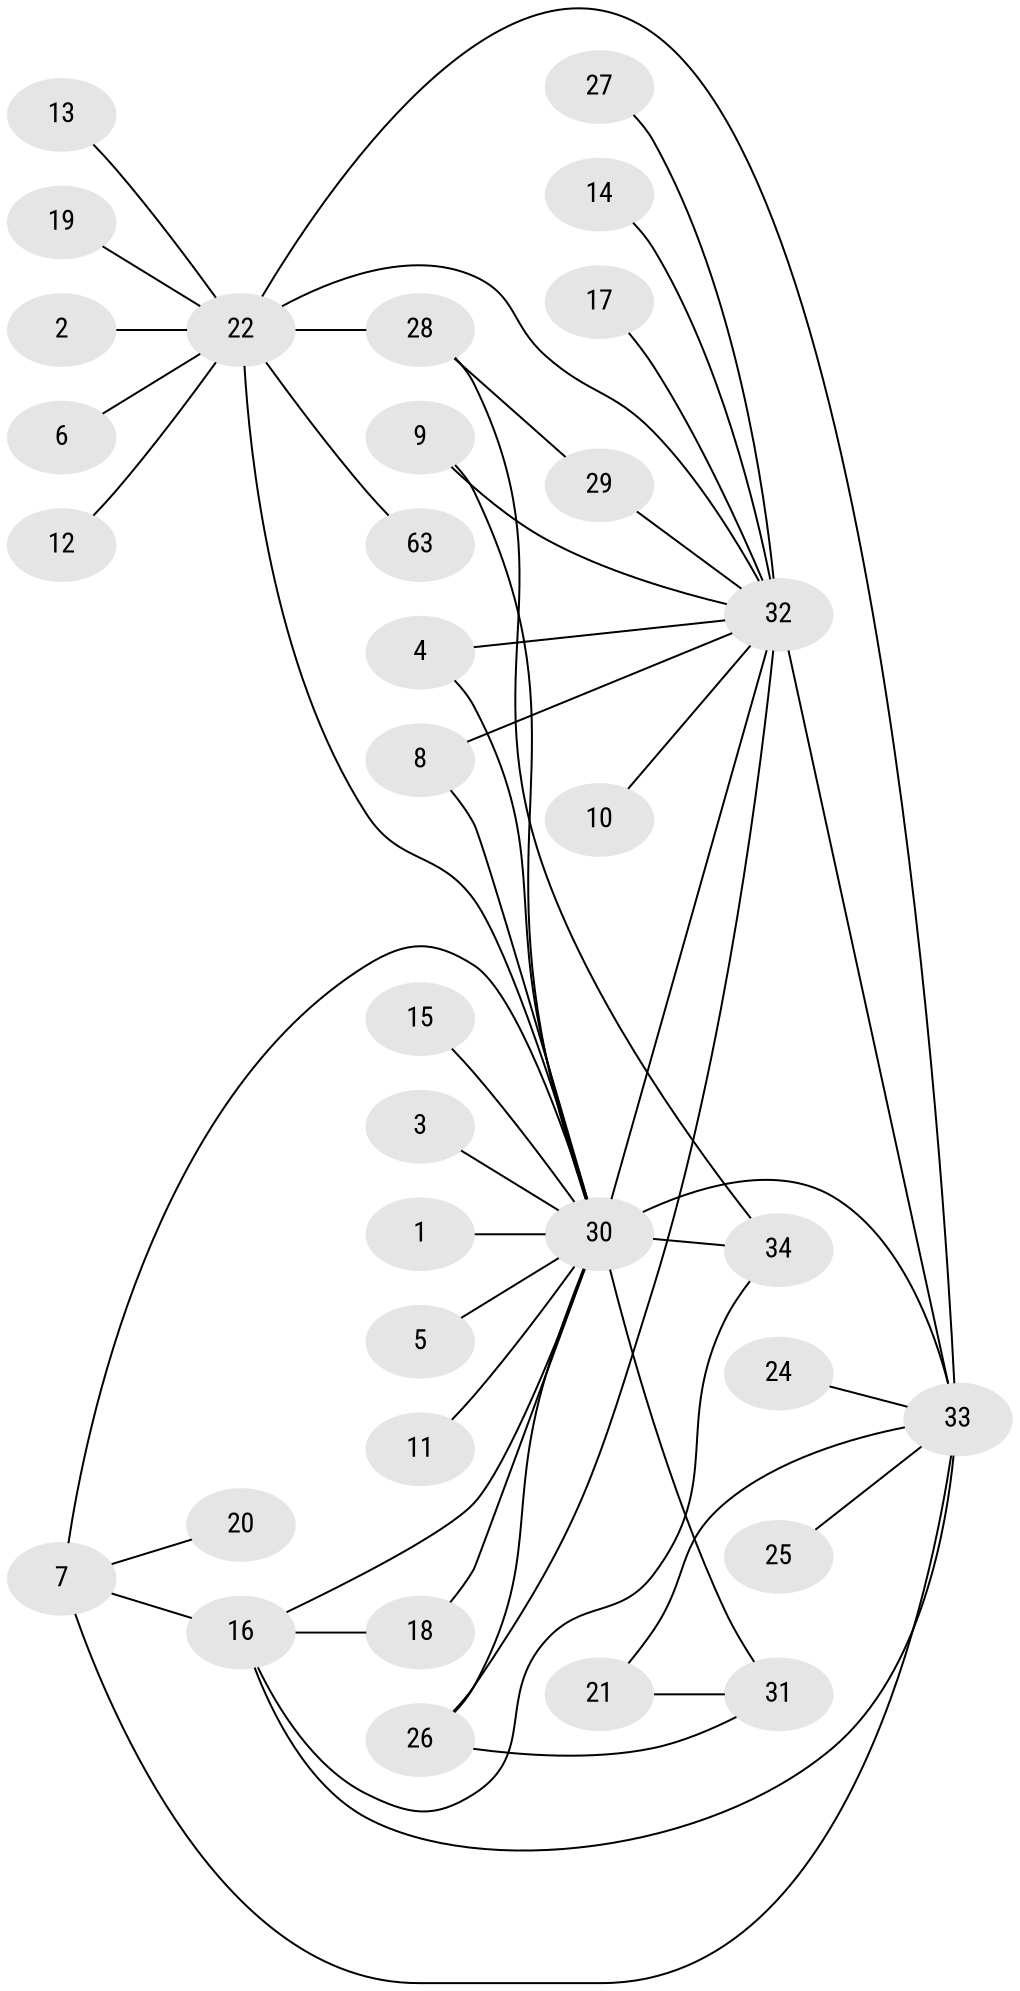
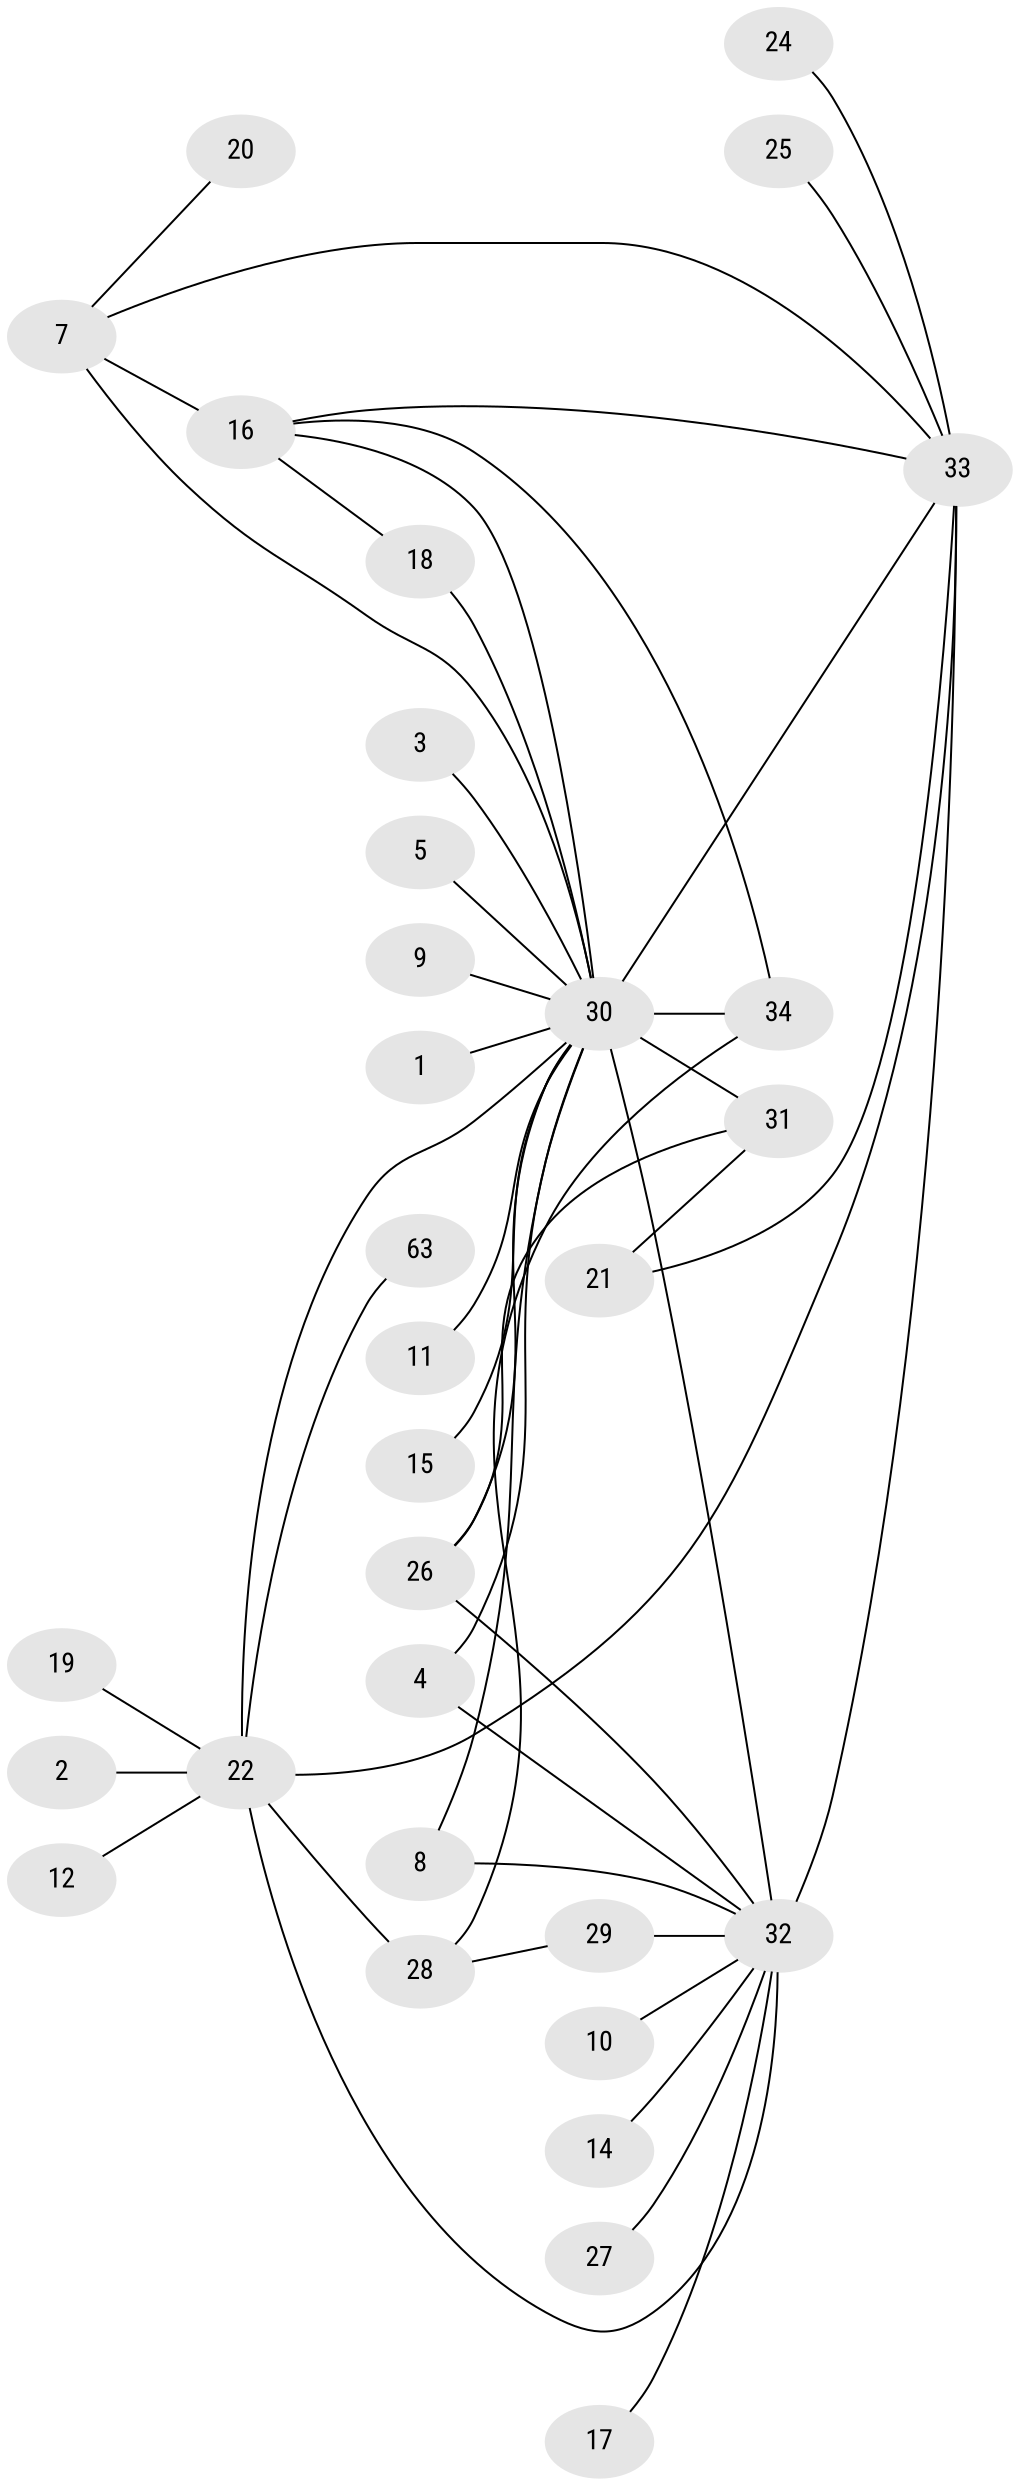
(62, 115) -> none
(62, 438) -> none
(579, 555) -> none
